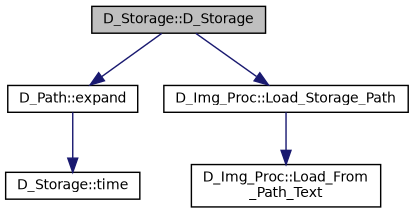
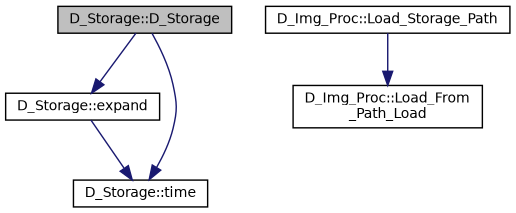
(226, 55) -> (176, 100)
(73, 99) -> (83, 107)
(286, 186) -> (388, 107)
